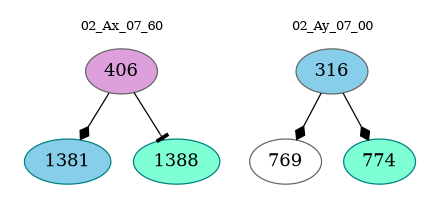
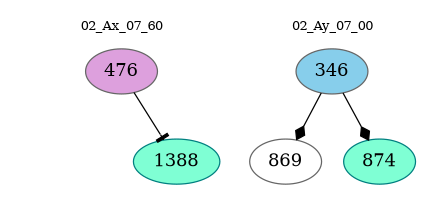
(122, 71) -> (122, 71)
(332, 71) -> (332, 71)
(68, 162) -> none
(286, 162) -> (286, 162)
(380, 162) -> (380, 162)
